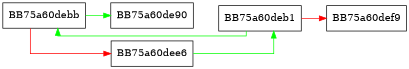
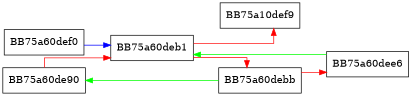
(367, 18) -> (260, 16)
(154, 36) -> (222, 58)
none -> (44, 42)
none -> (69, 58)
